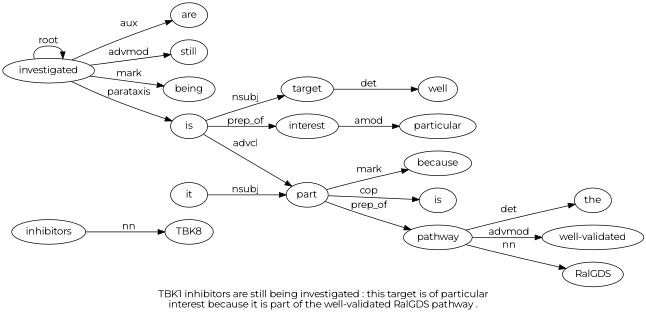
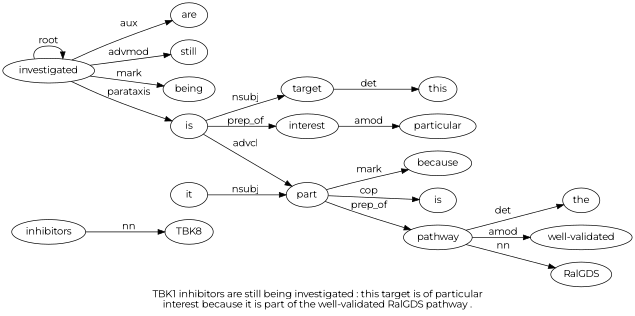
(438, 89) -> (438, 89)
(509, 232) -> (503, 232)
